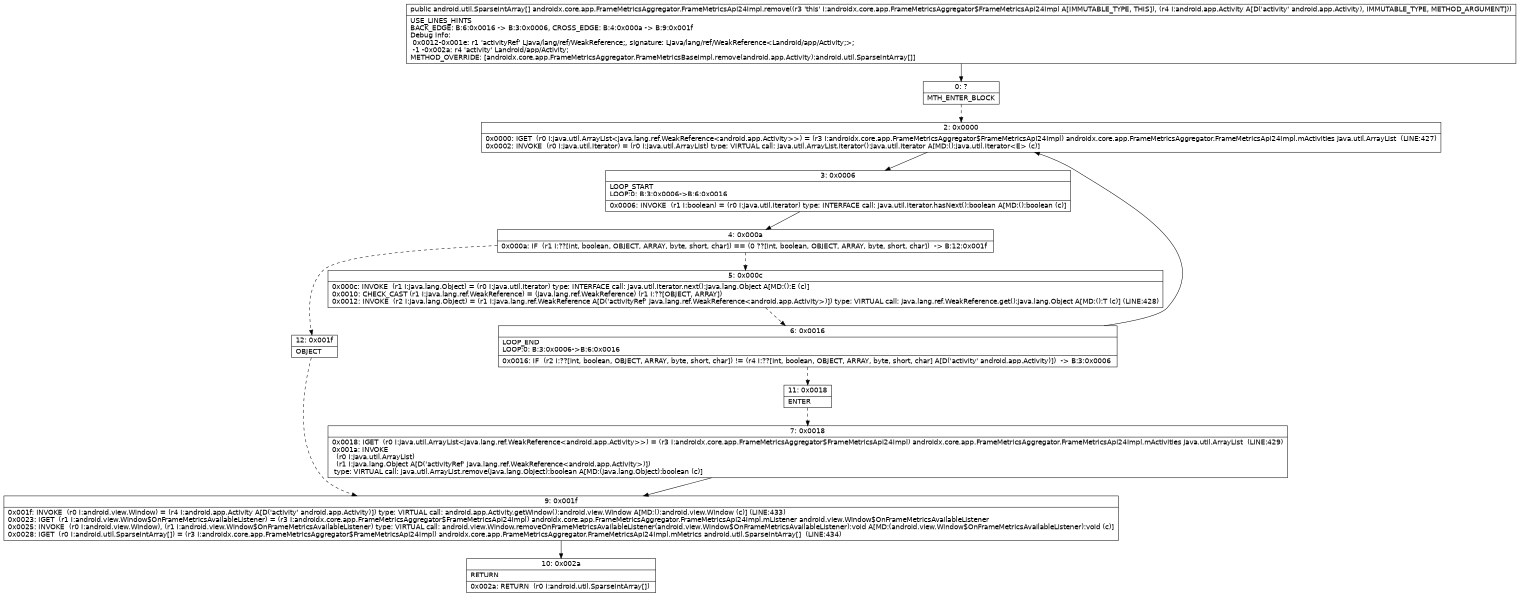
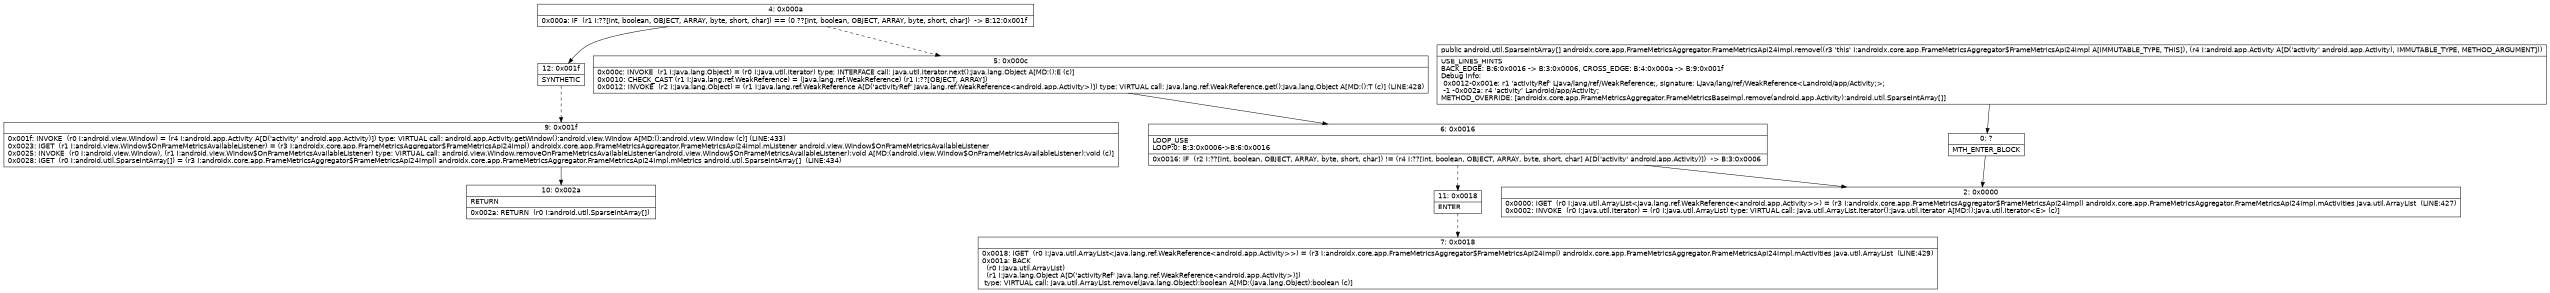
(961, 111) -> (1984, 169)
(838, 191) -> none
(378, 255) -> (617, 36)
(774, 315) -> (1225, 108)
(521, 342) -> (1171, 141)
(309, 352) -> (561, 80)
(362, 450) -> (1009, 261)
(680, 486) -> none
